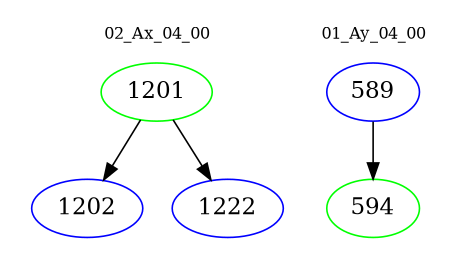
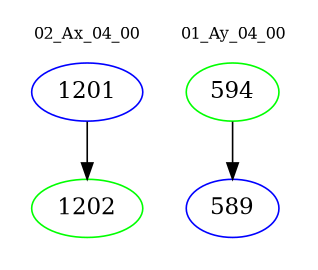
(157, 92) -> (87, 92)
(373, 142) -> (233, 142)
(87, 208) -> (87, 208)
(228, 208) -> none
